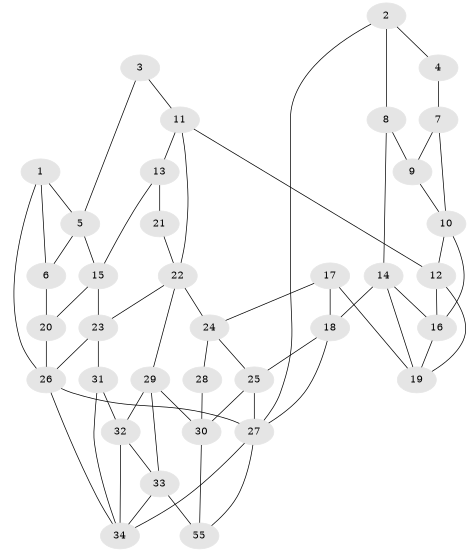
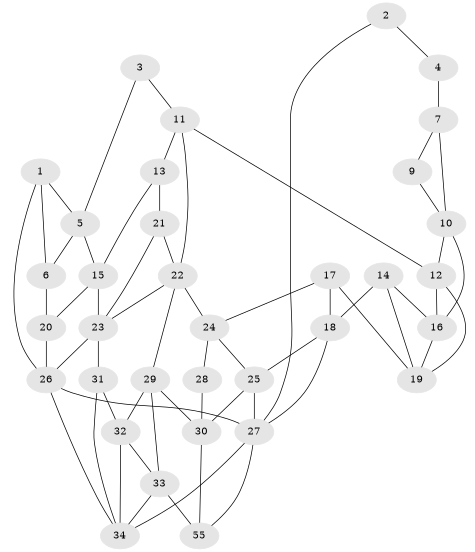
(386, 120) -> none
none -> (131, 277)
